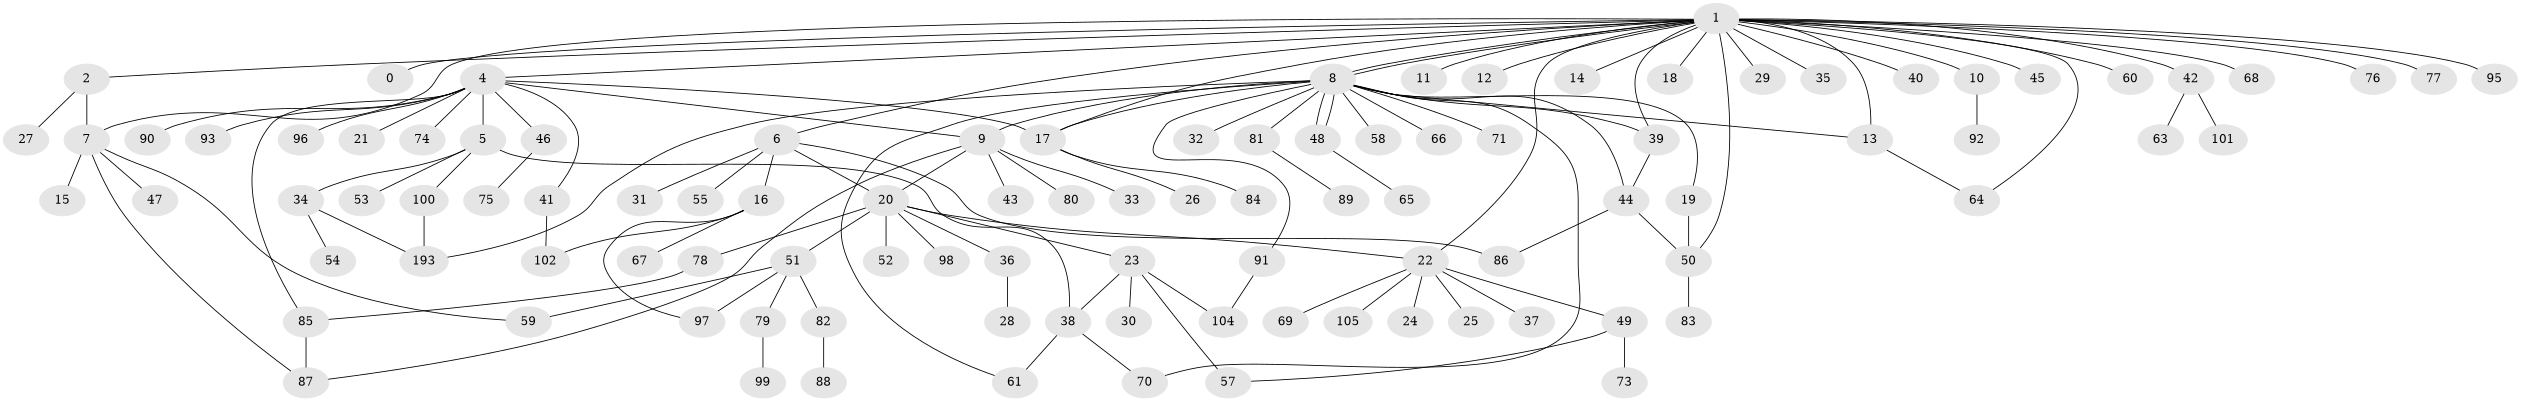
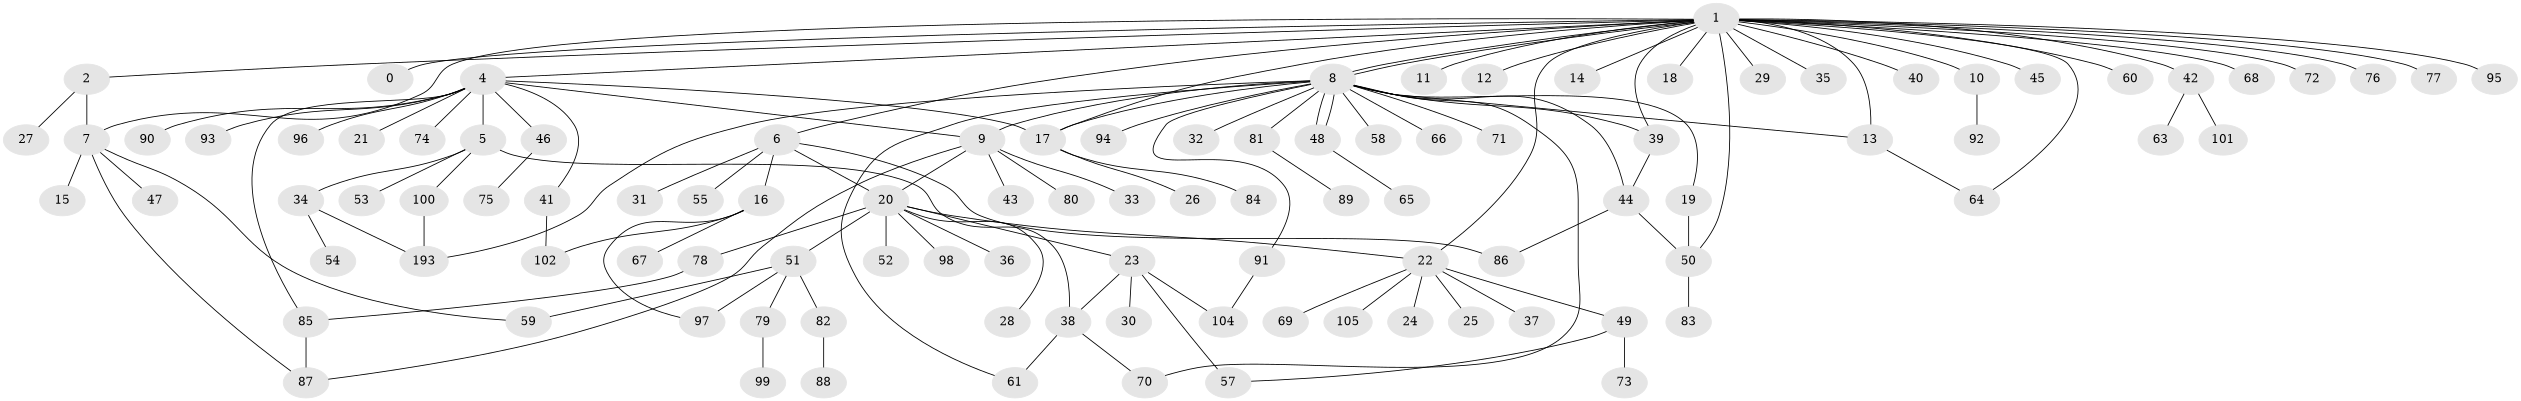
none -> (2313, 79)
none -> (1104, 140)
(1007, 292) -> (1035, 243)
